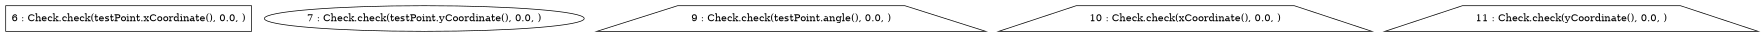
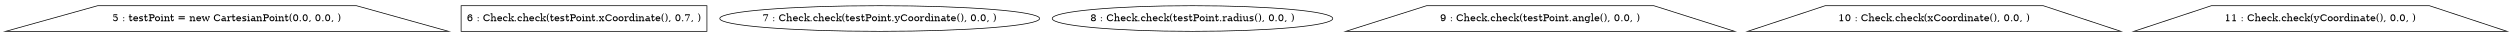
(129, 19) -> (584, 19)
none -> (227, 19)
none -> (1193, 19)
